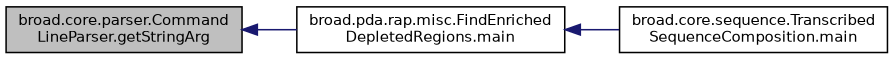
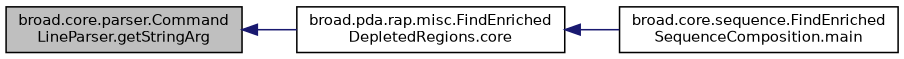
(431, 30) -> (431, 30)
(754, 30) -> (759, 30)
